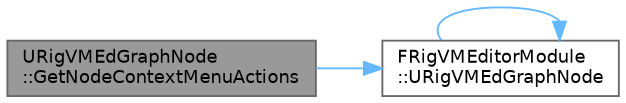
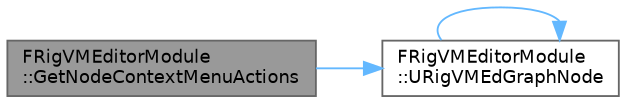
(162, 68) -> (162, 68)
